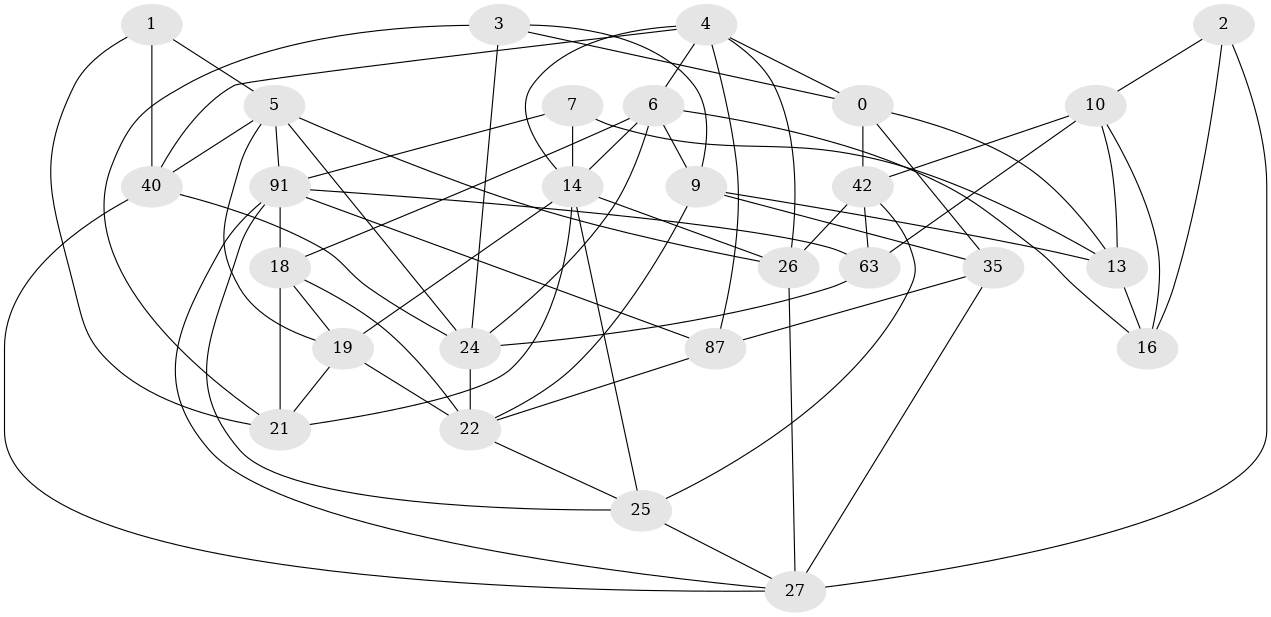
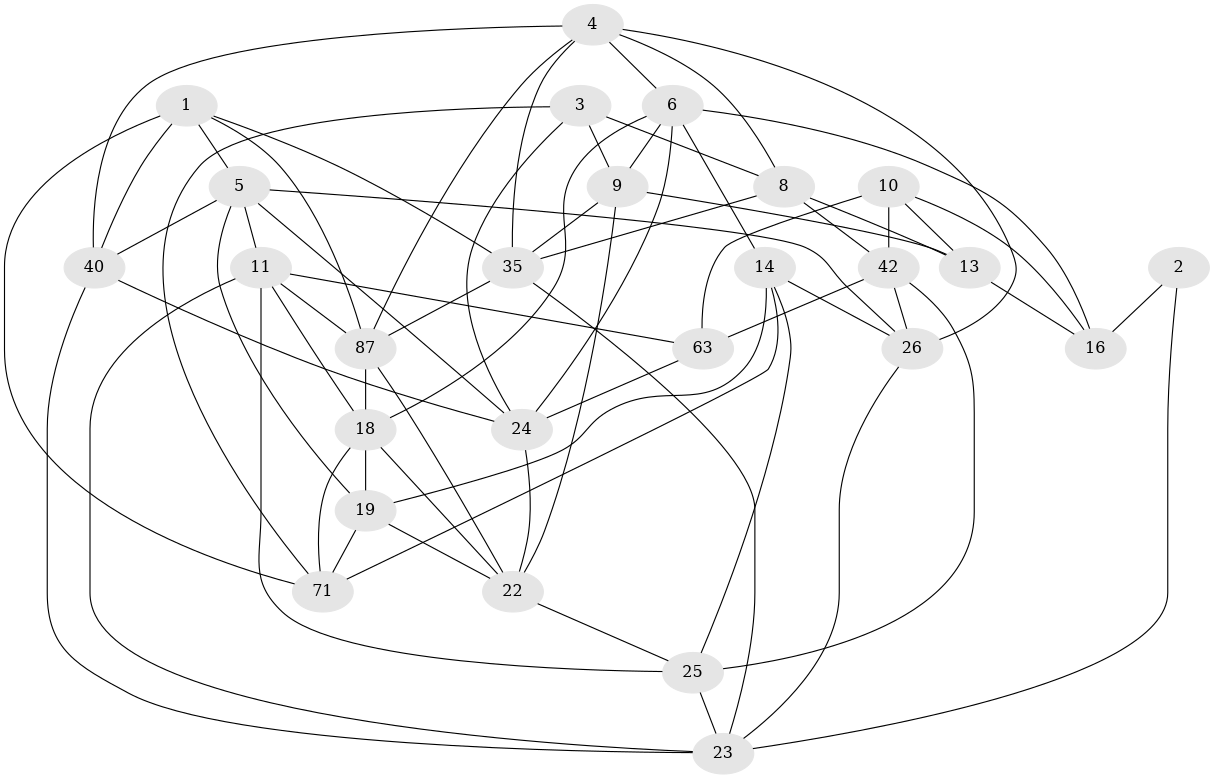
(556, 62) -> (523, 137)
(1160, 65) -> none
(573, 106) -> none
(863, 106) -> (784, 187)
none -> (357, 176)
(280, 187) -> (261, 268)
none -> (309, 206)
none -> (366, 390)
(280, 430) -> (323, 592)
(795, 592) -> (723, 754)
